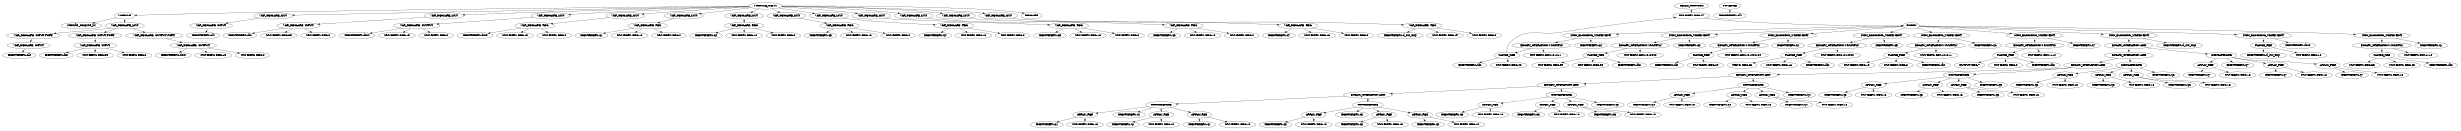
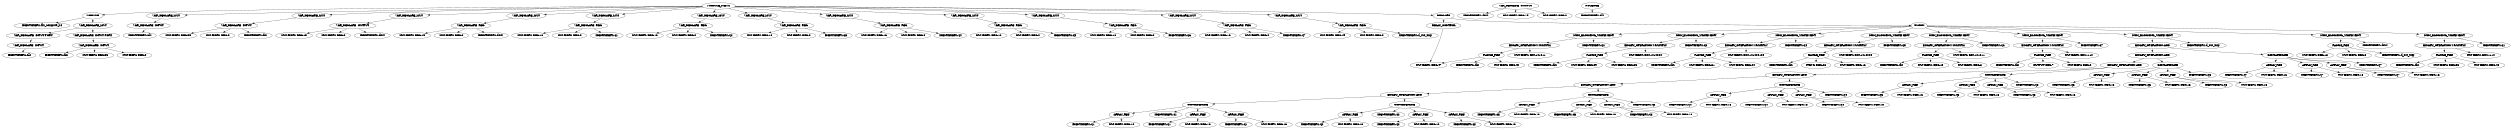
none -> (1444, 20)
(1803, 24) -> (1680, 25)
(81, 26) -> (42, 26)
(154, 36) -> none
none -> (2354, 55)
none -> (1702, 65)
